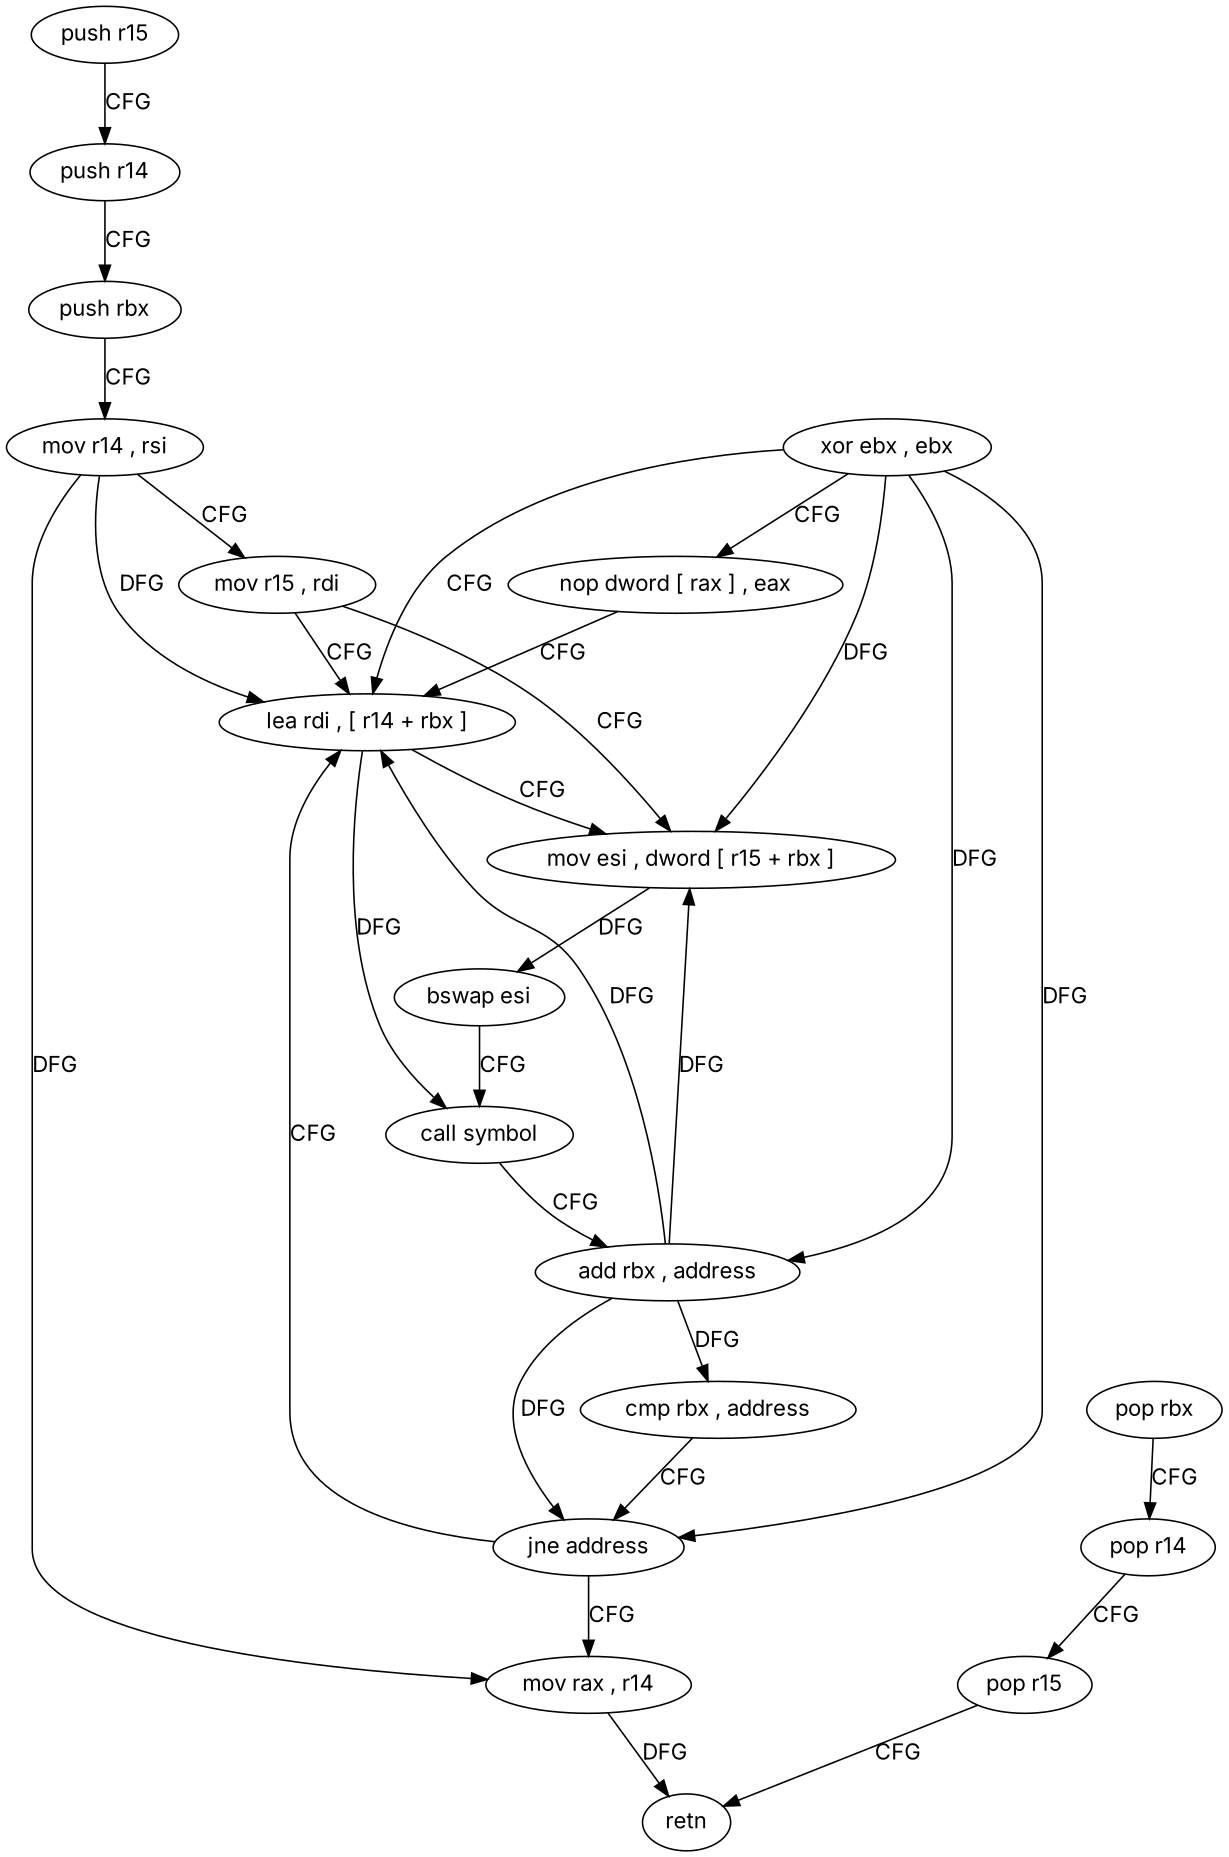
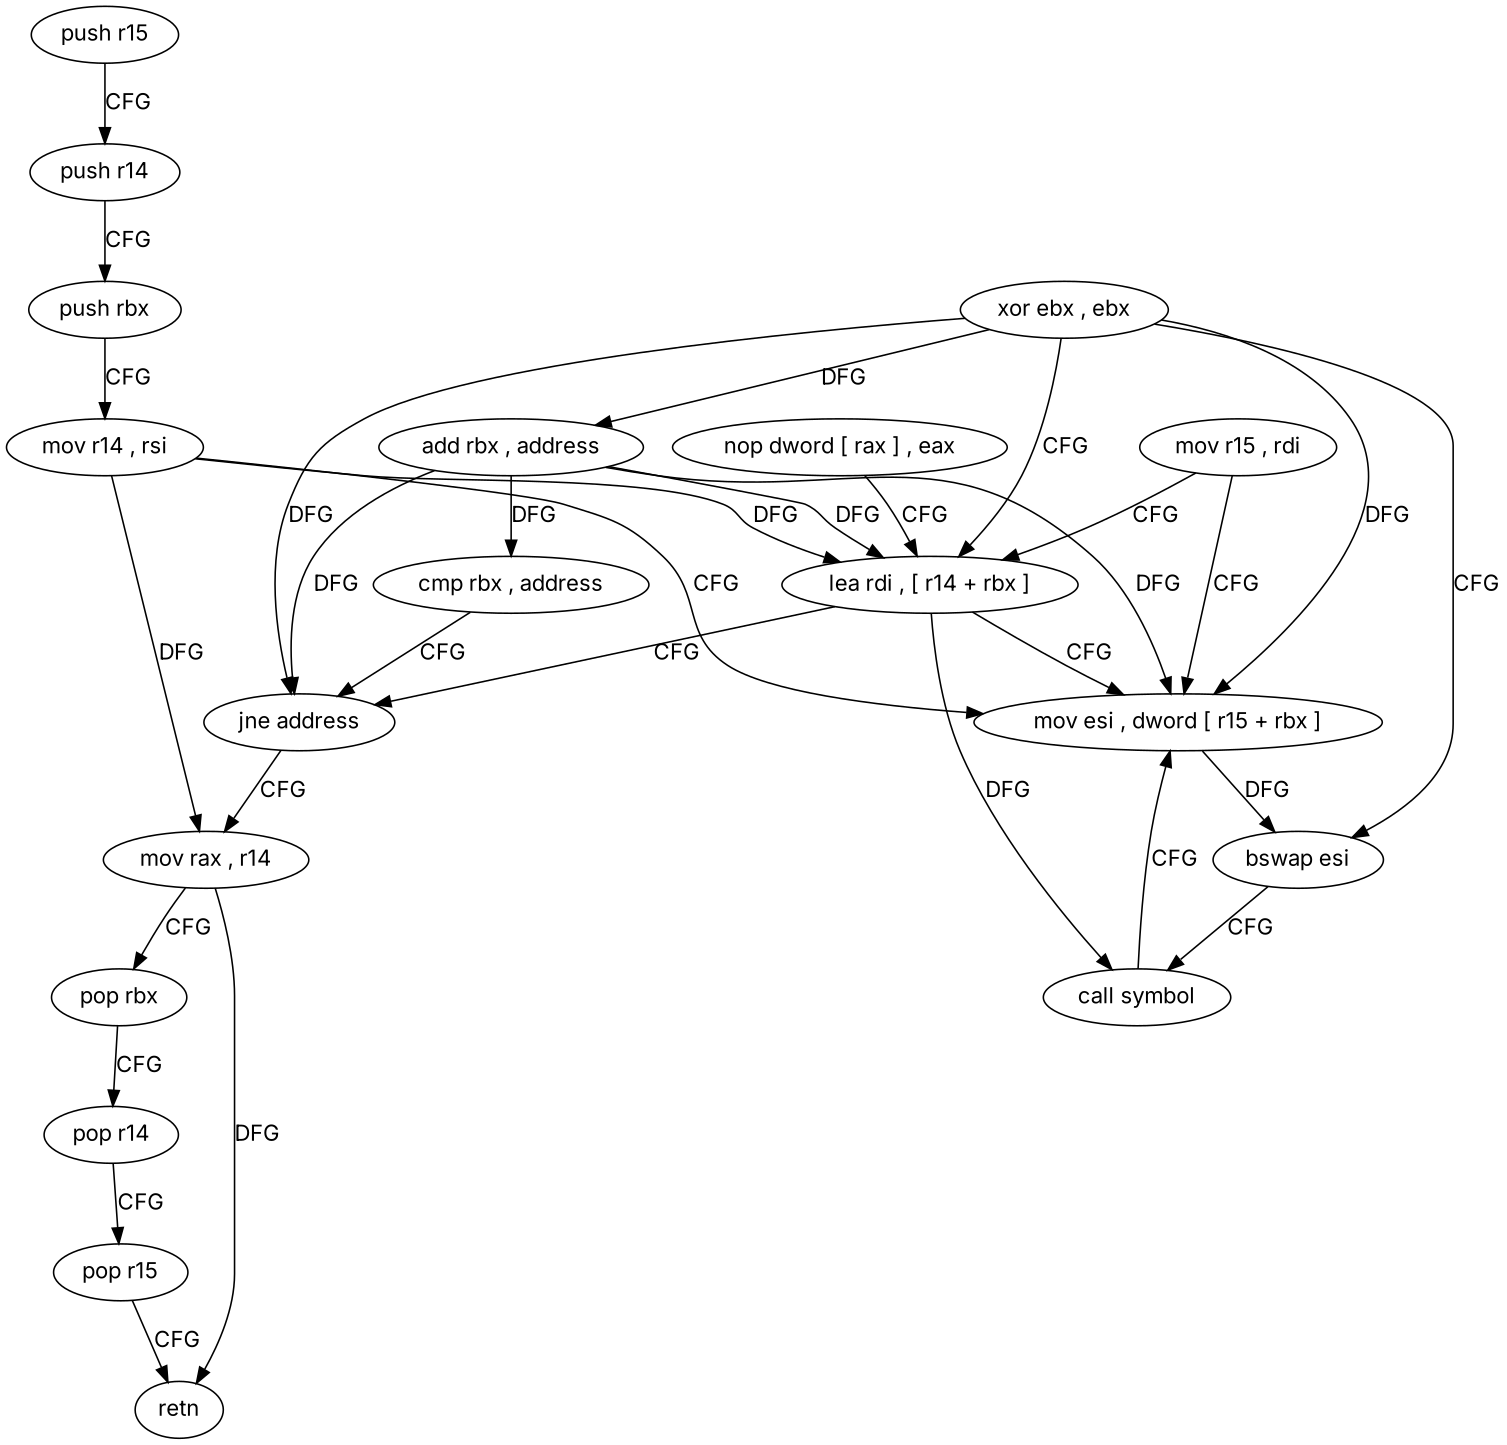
(185, 511) -> (619, 524)
(789, 511) -> (1453, 489)
none -> (162, 921)
(542, 1207) -> (1146, 867)
(290, 1215) -> (613, 654)
